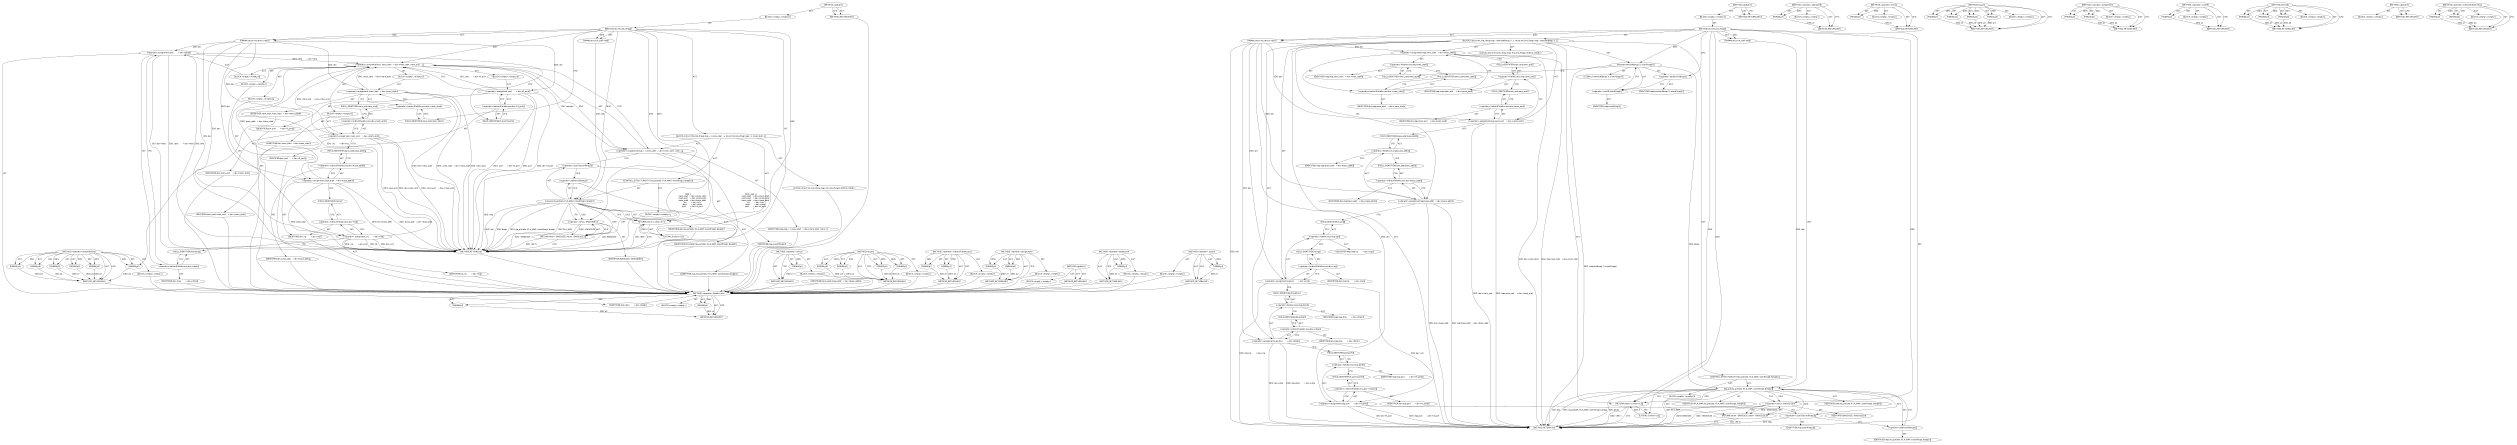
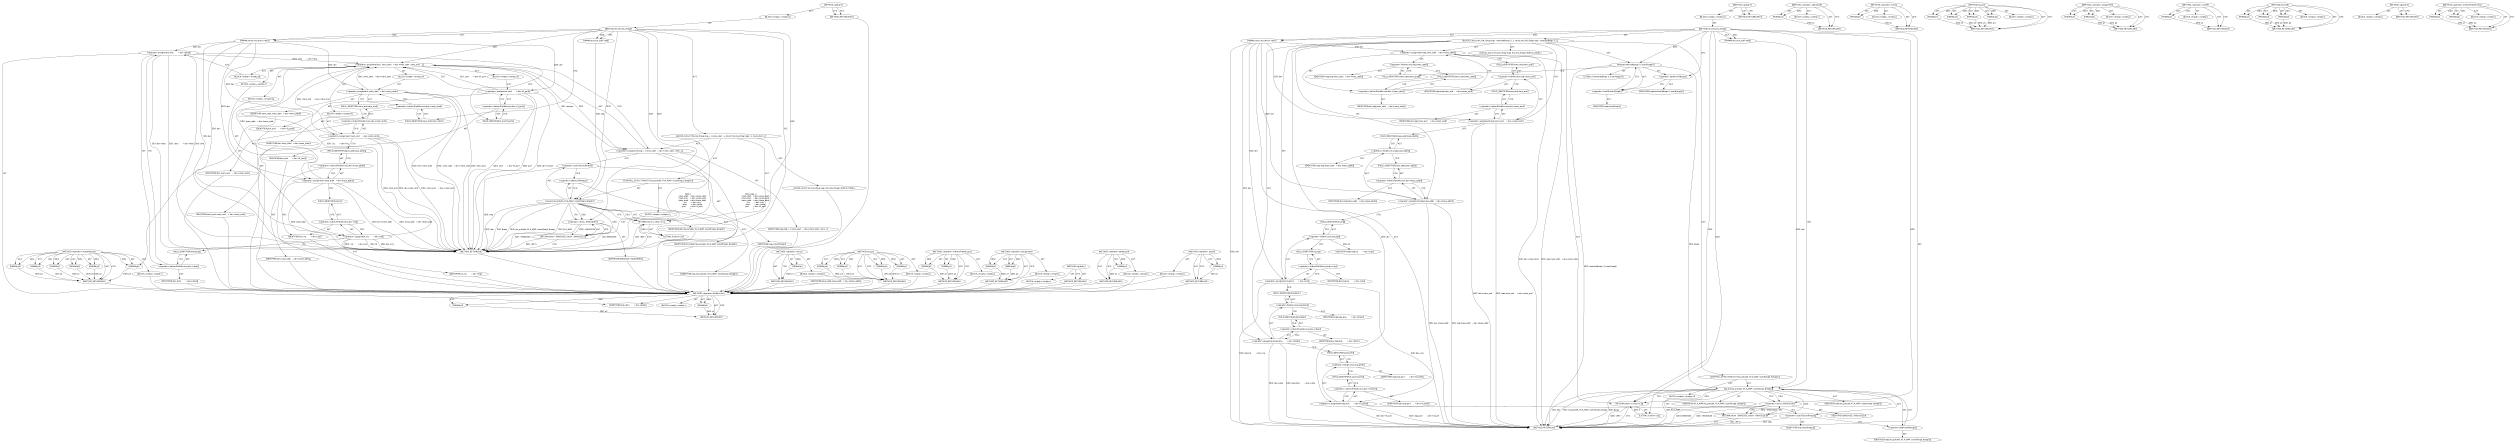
(1346, 244) -> (1346, 244)
(668, 300) -> (669, 299)
